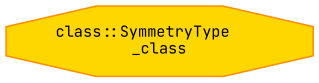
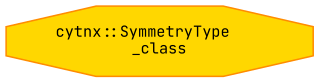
(160, 41) -> (160, 41)
